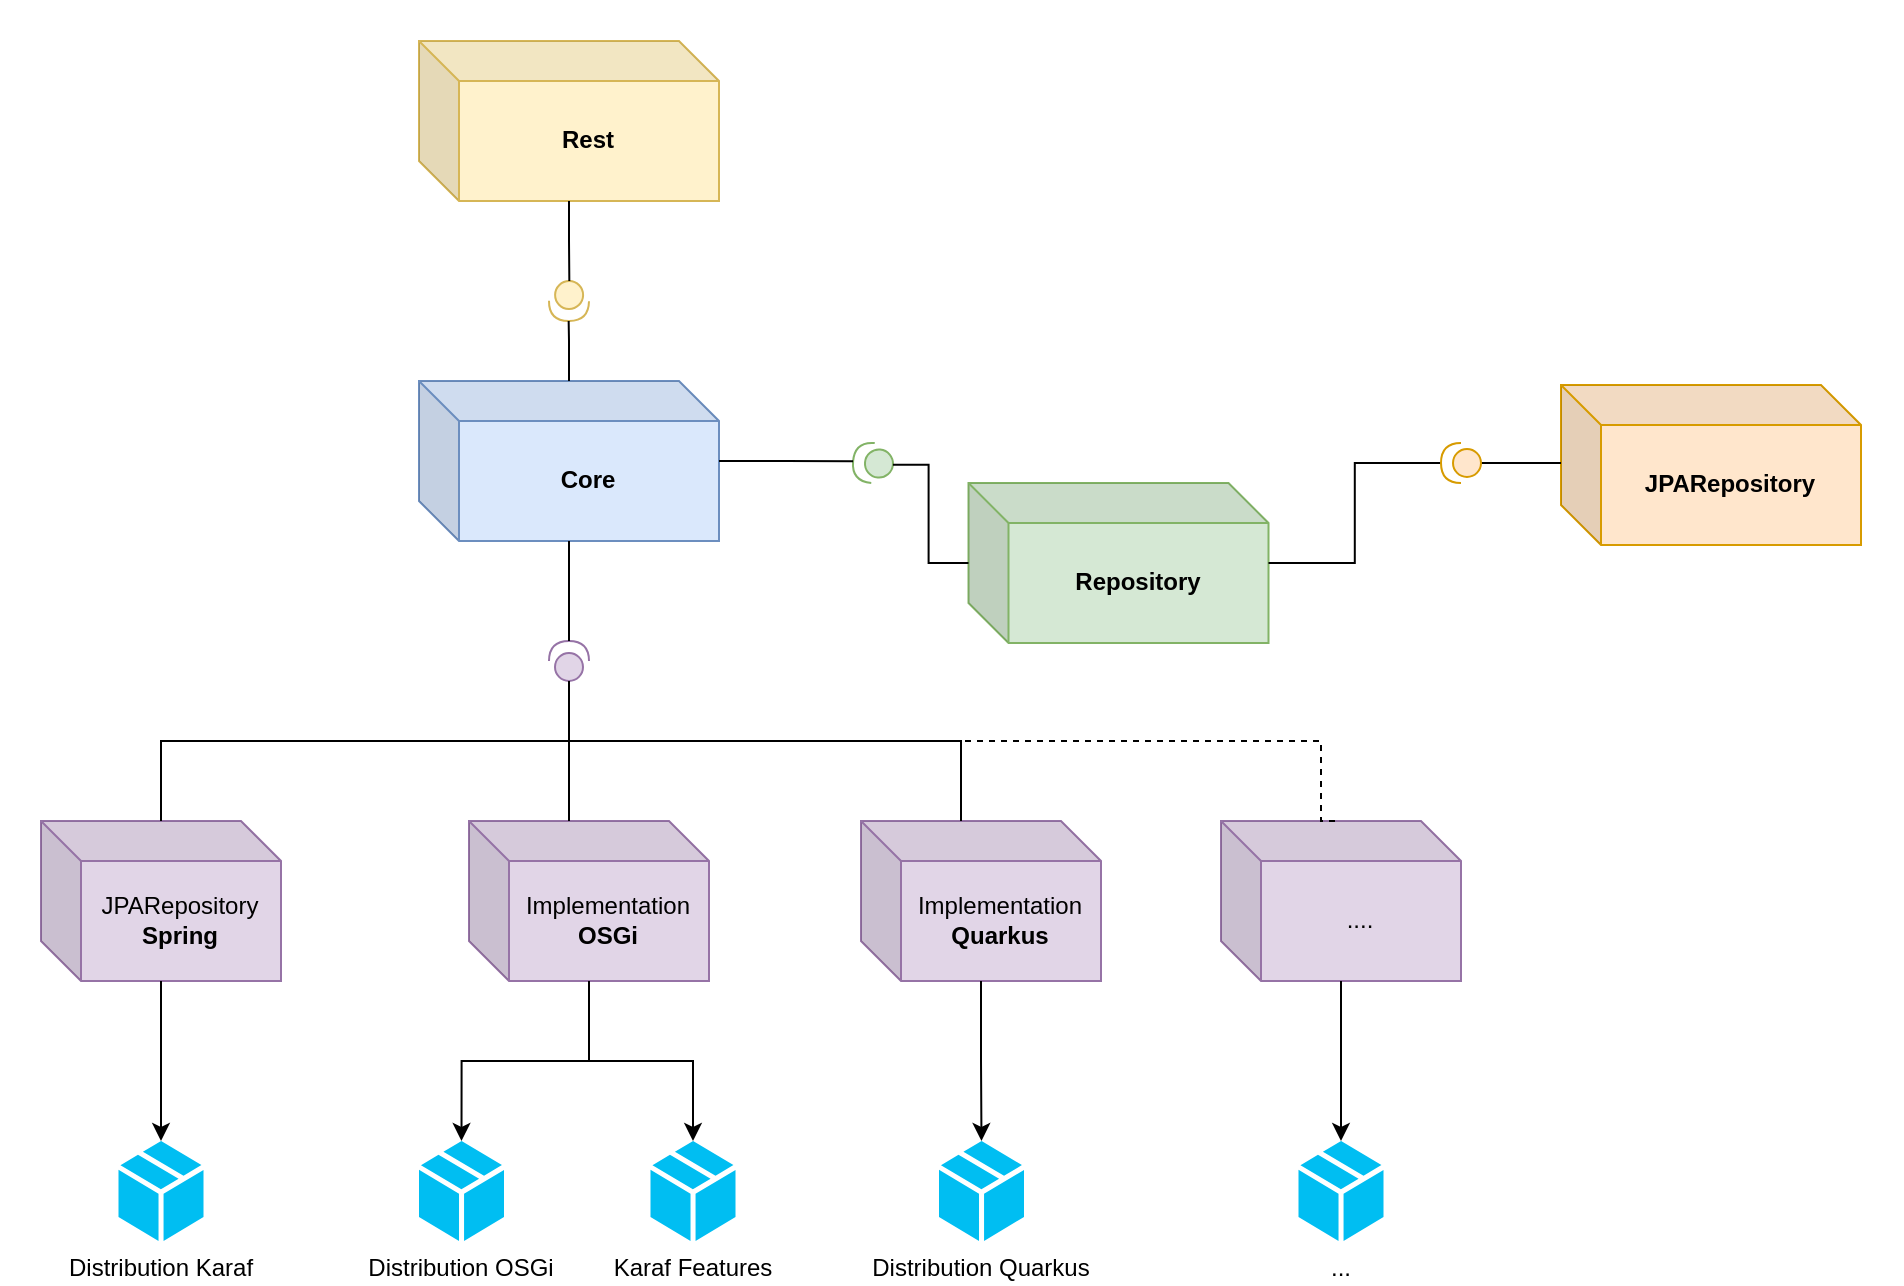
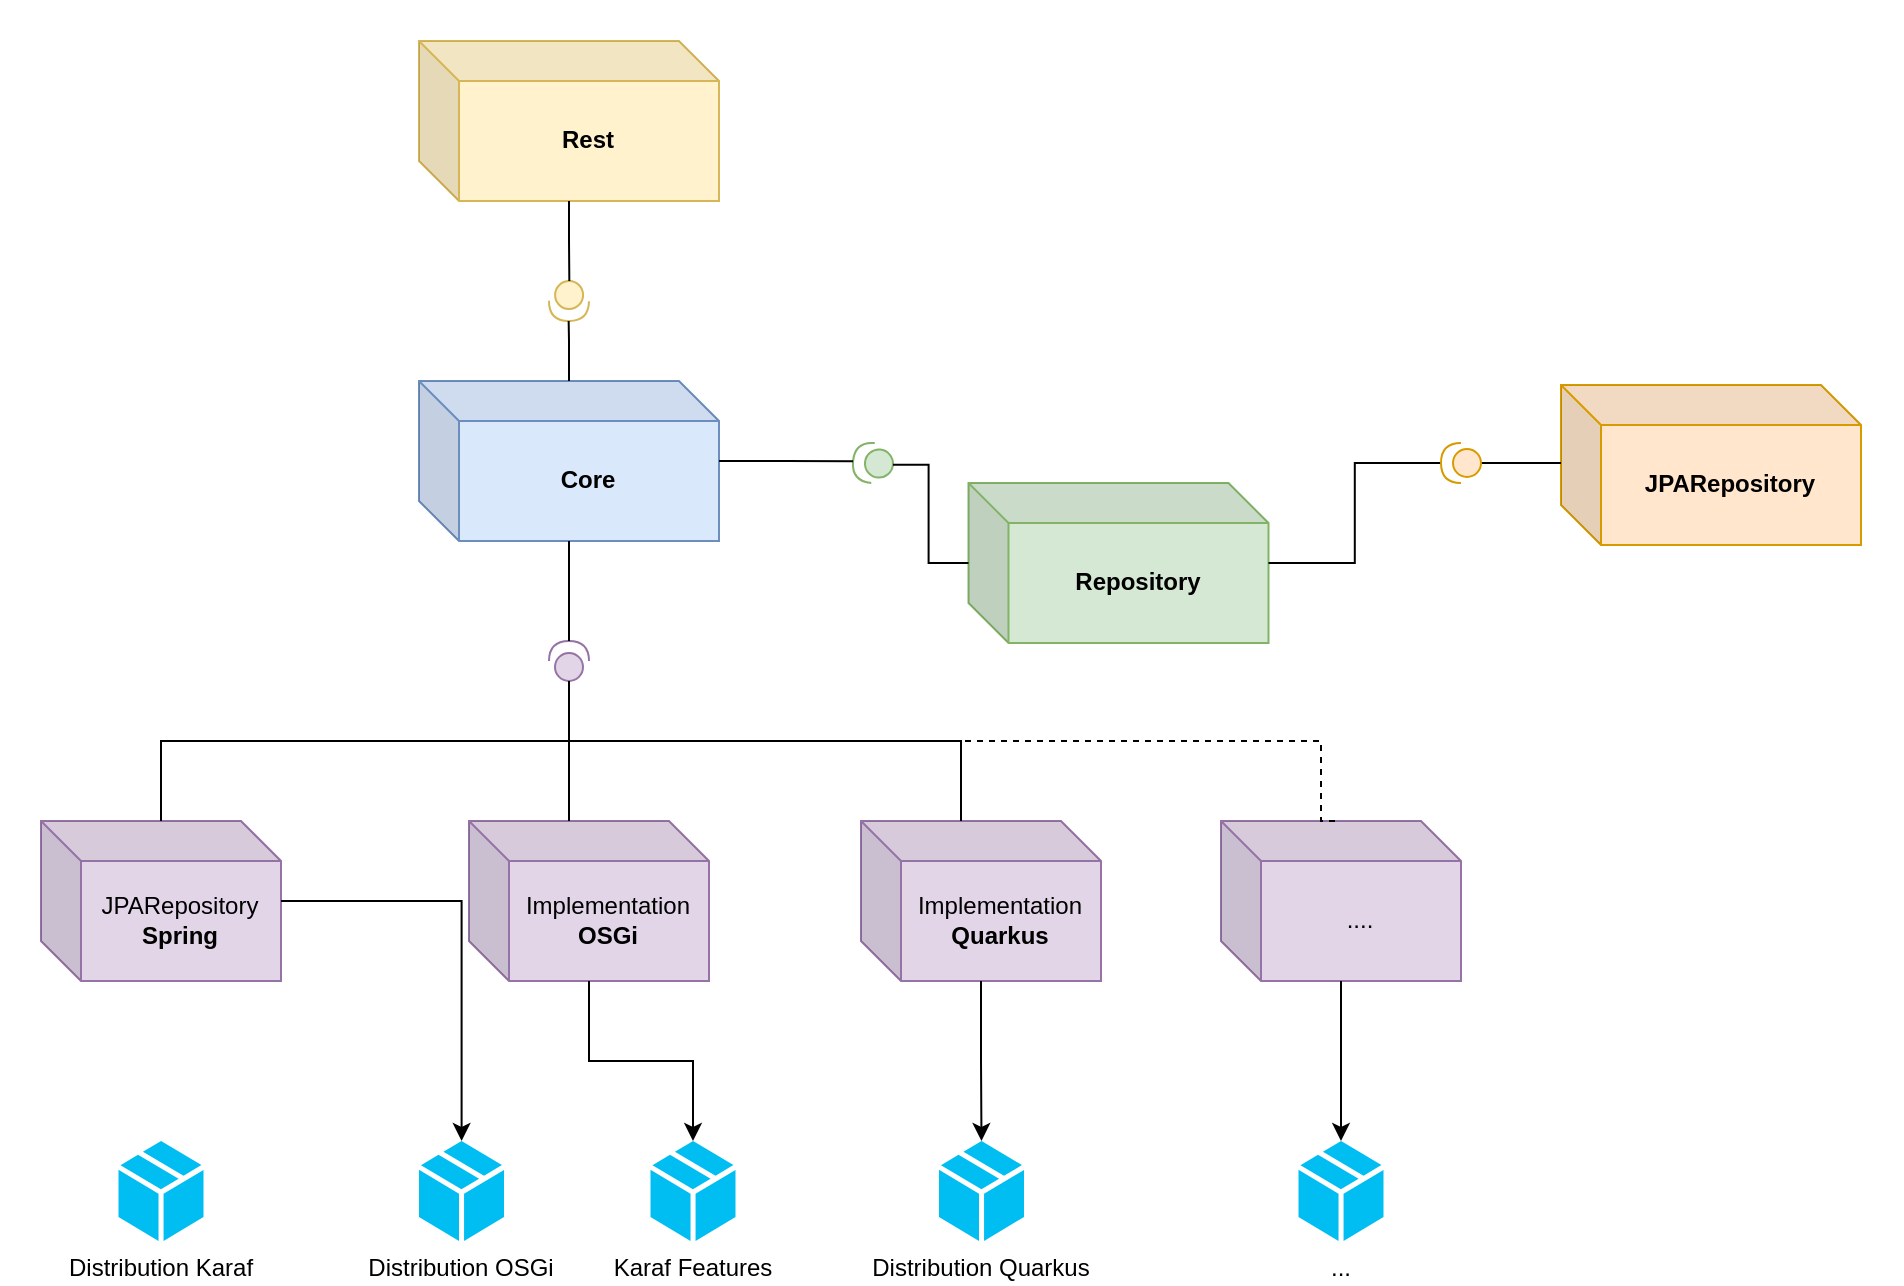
(161, 1054) -> (450, 901)
(526, 1061) -> none
